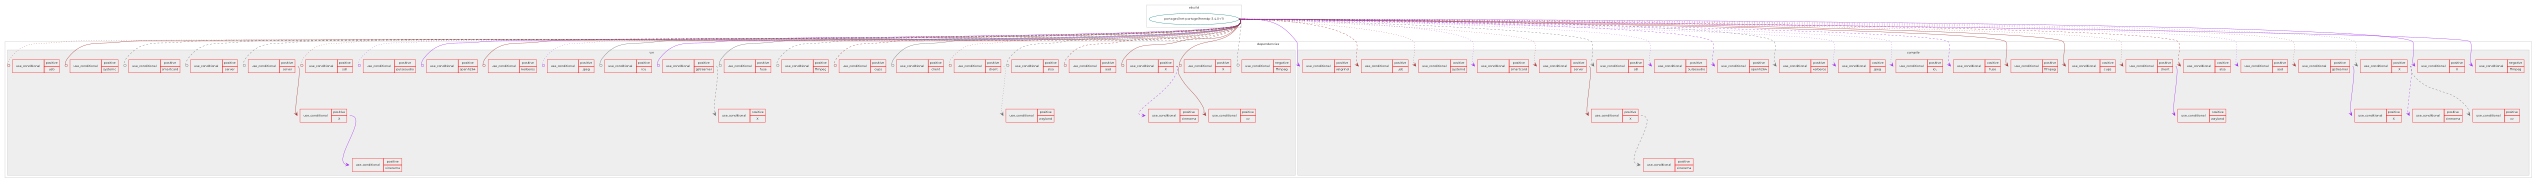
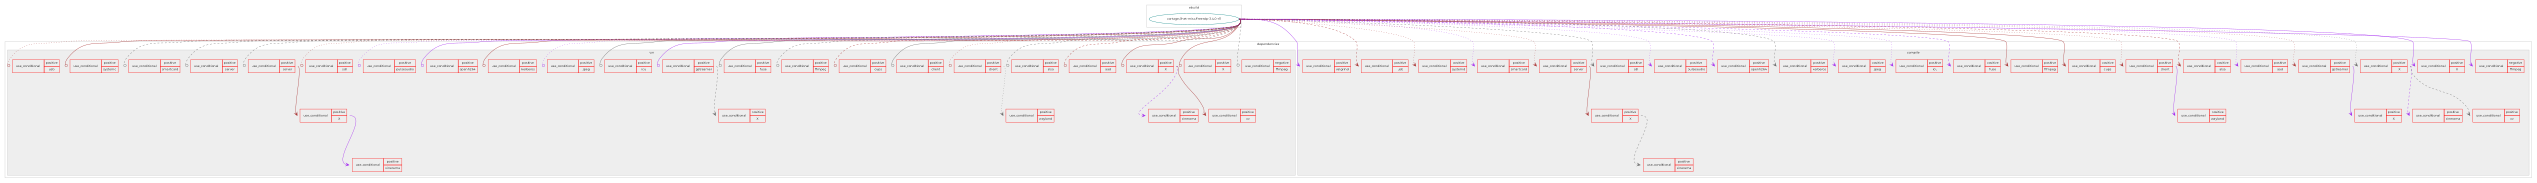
(1194, 19) -> (1194, 19)
